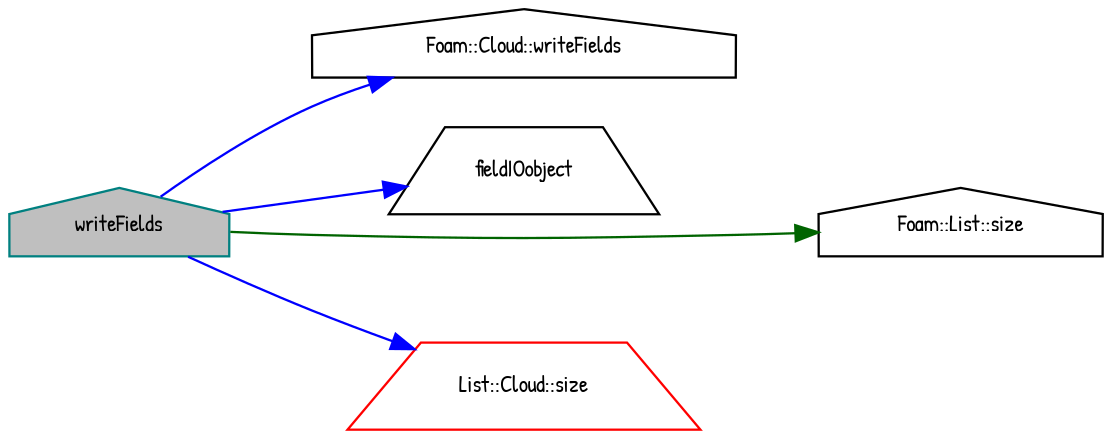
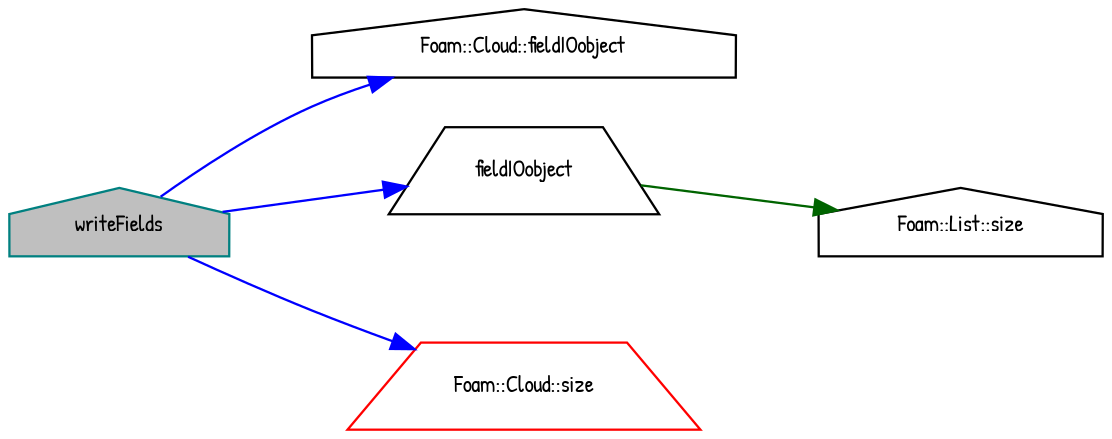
(524, 47) -> (524, 47)
(513, 238) -> (728, 196)
(524, 386) -> (524, 386)
